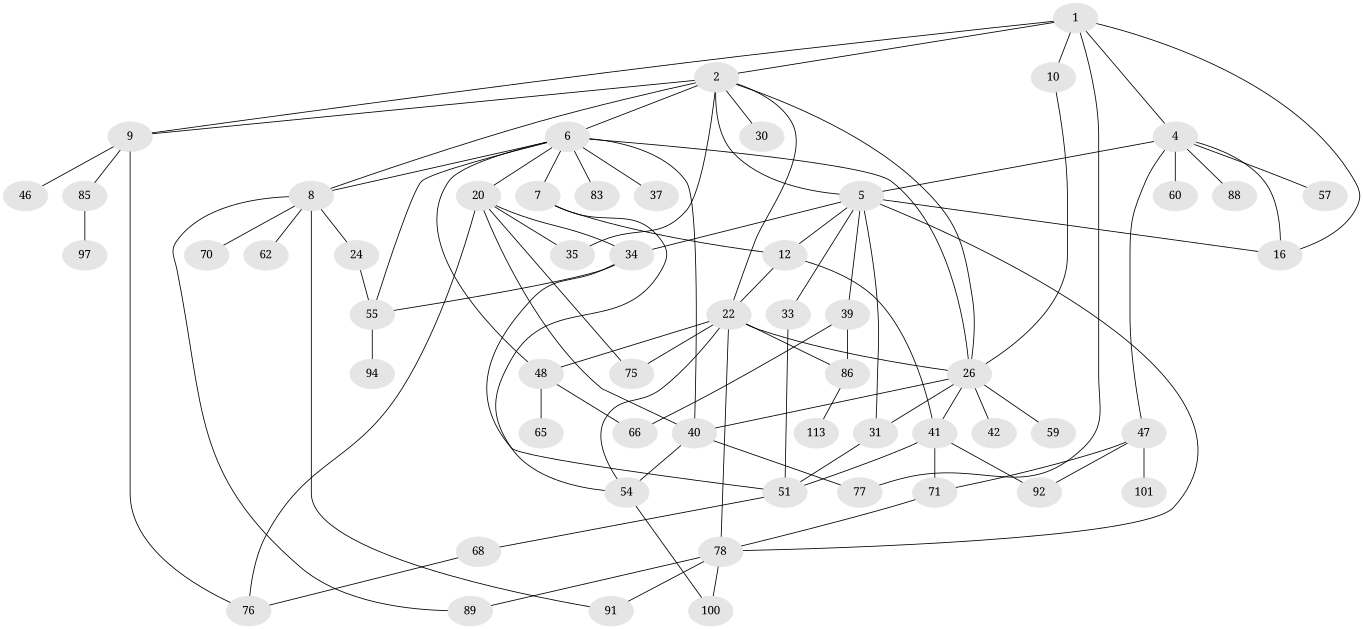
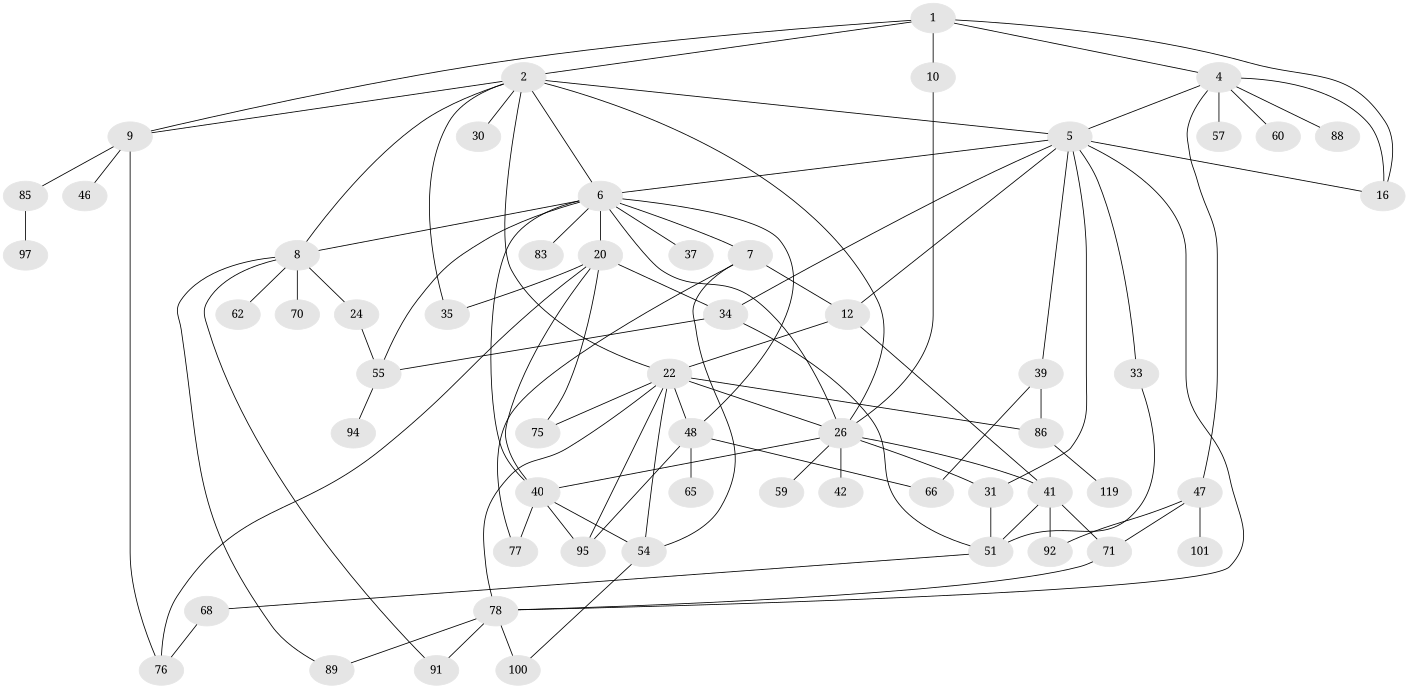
none -> (835, 166)
(1099, 348) -> (563, 366)
(816, 433) -> (1109, 493)
none -> (583, 552)
